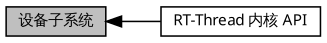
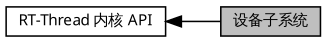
(141, 21) -> (201, 21)
